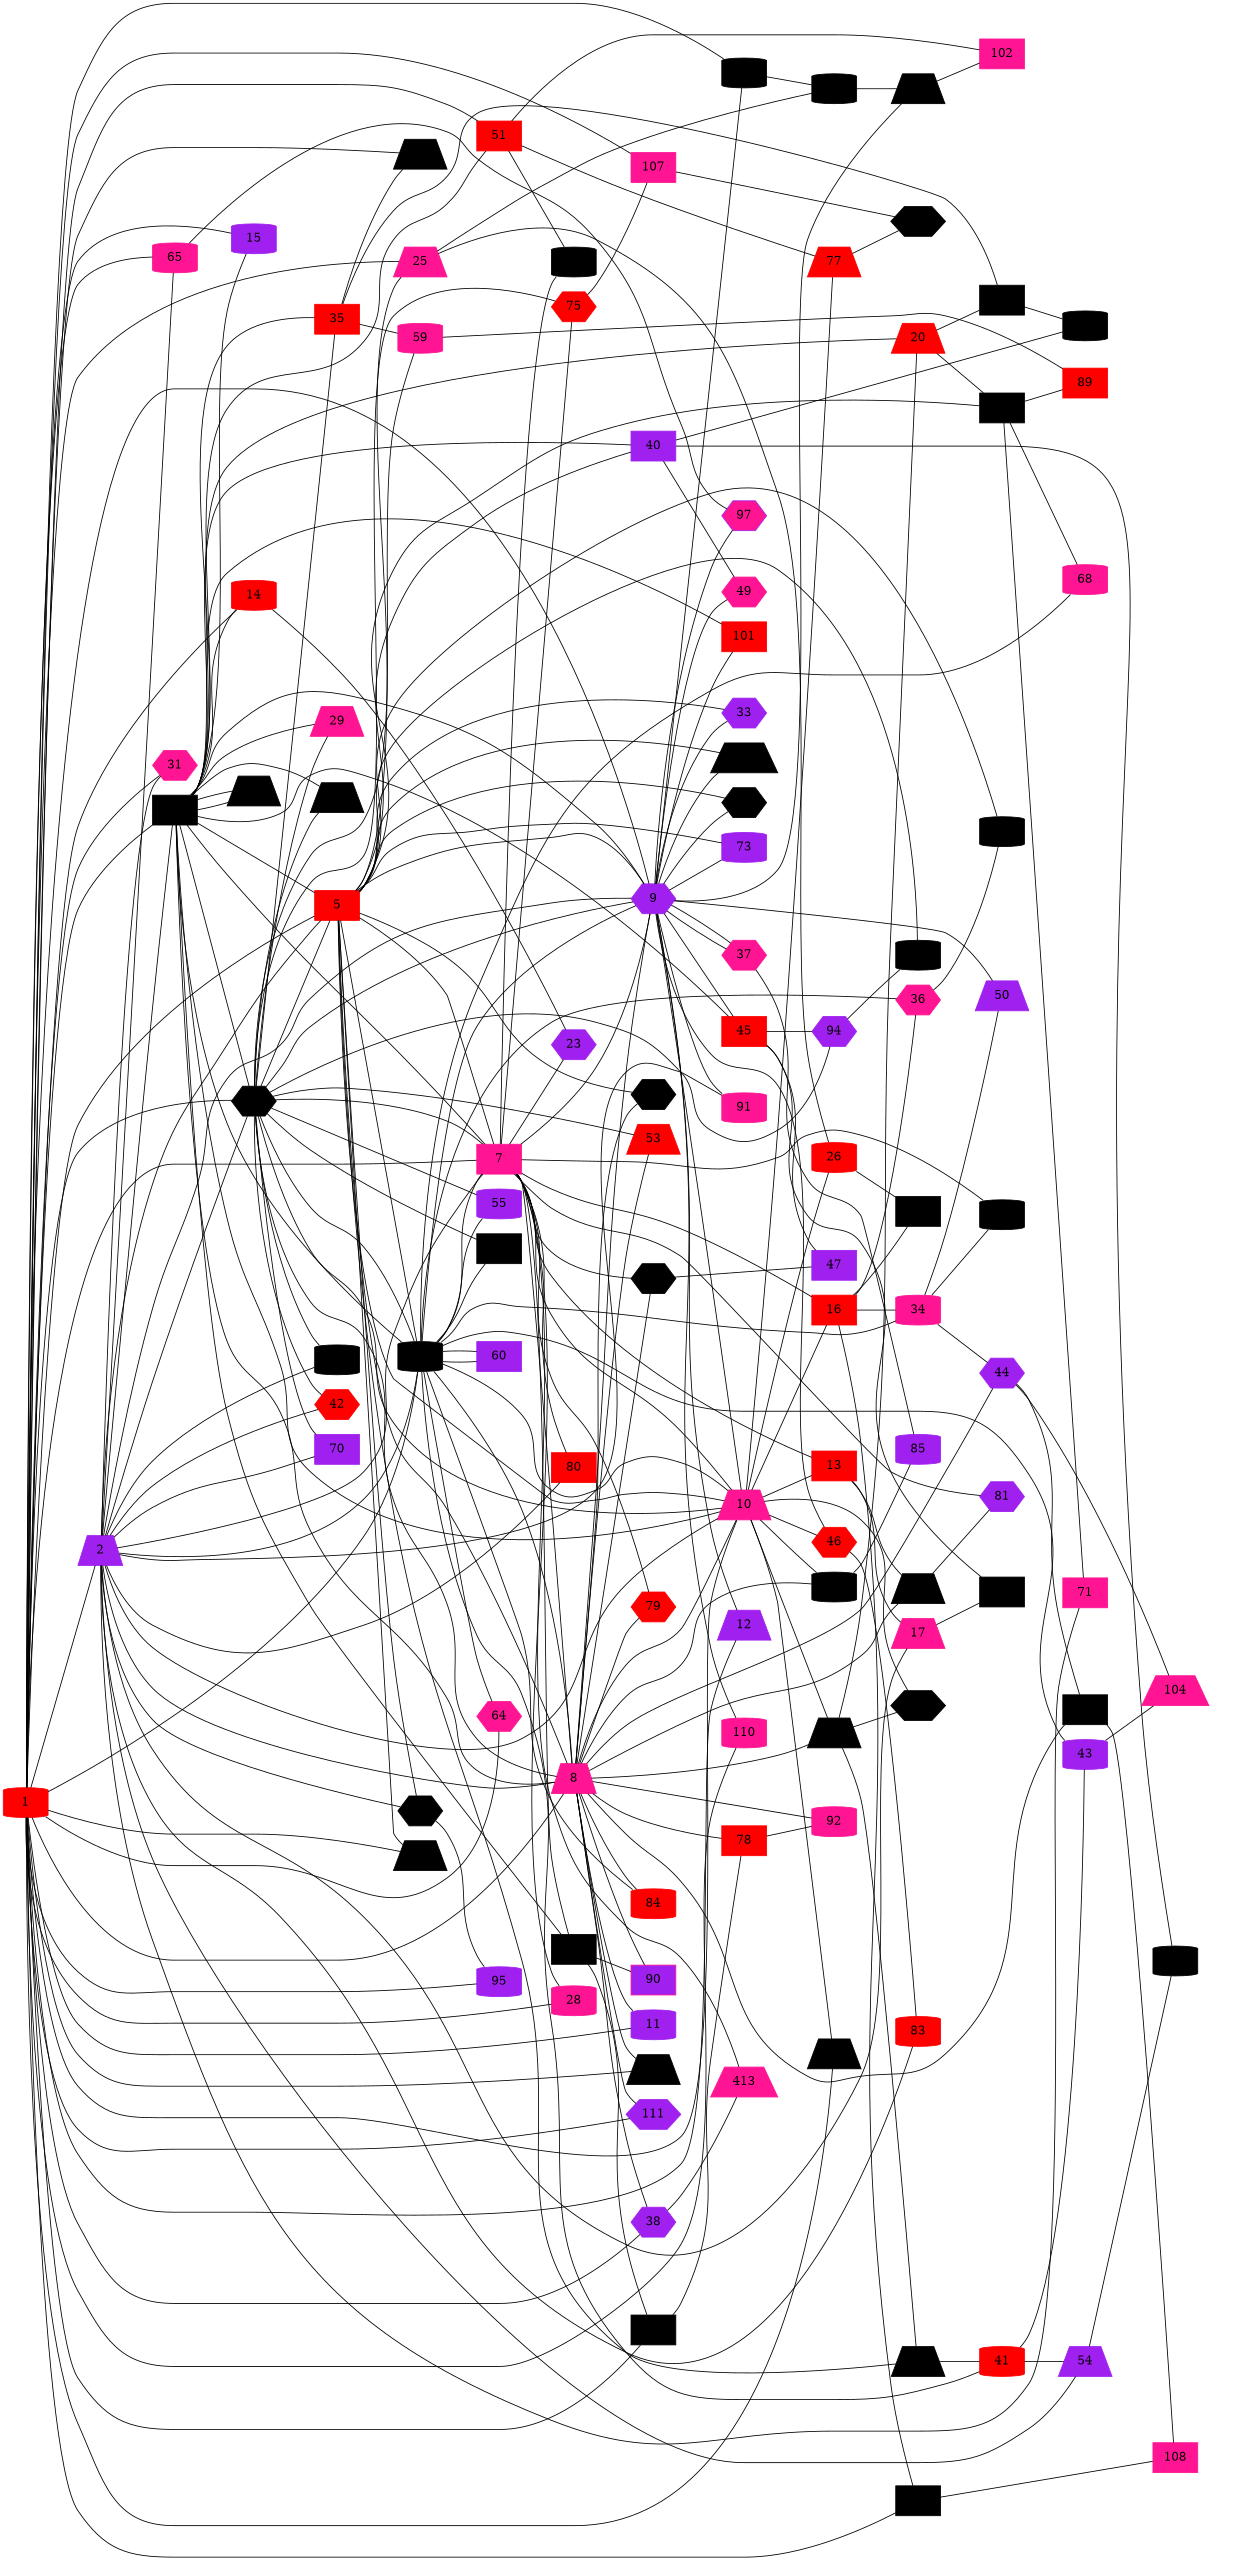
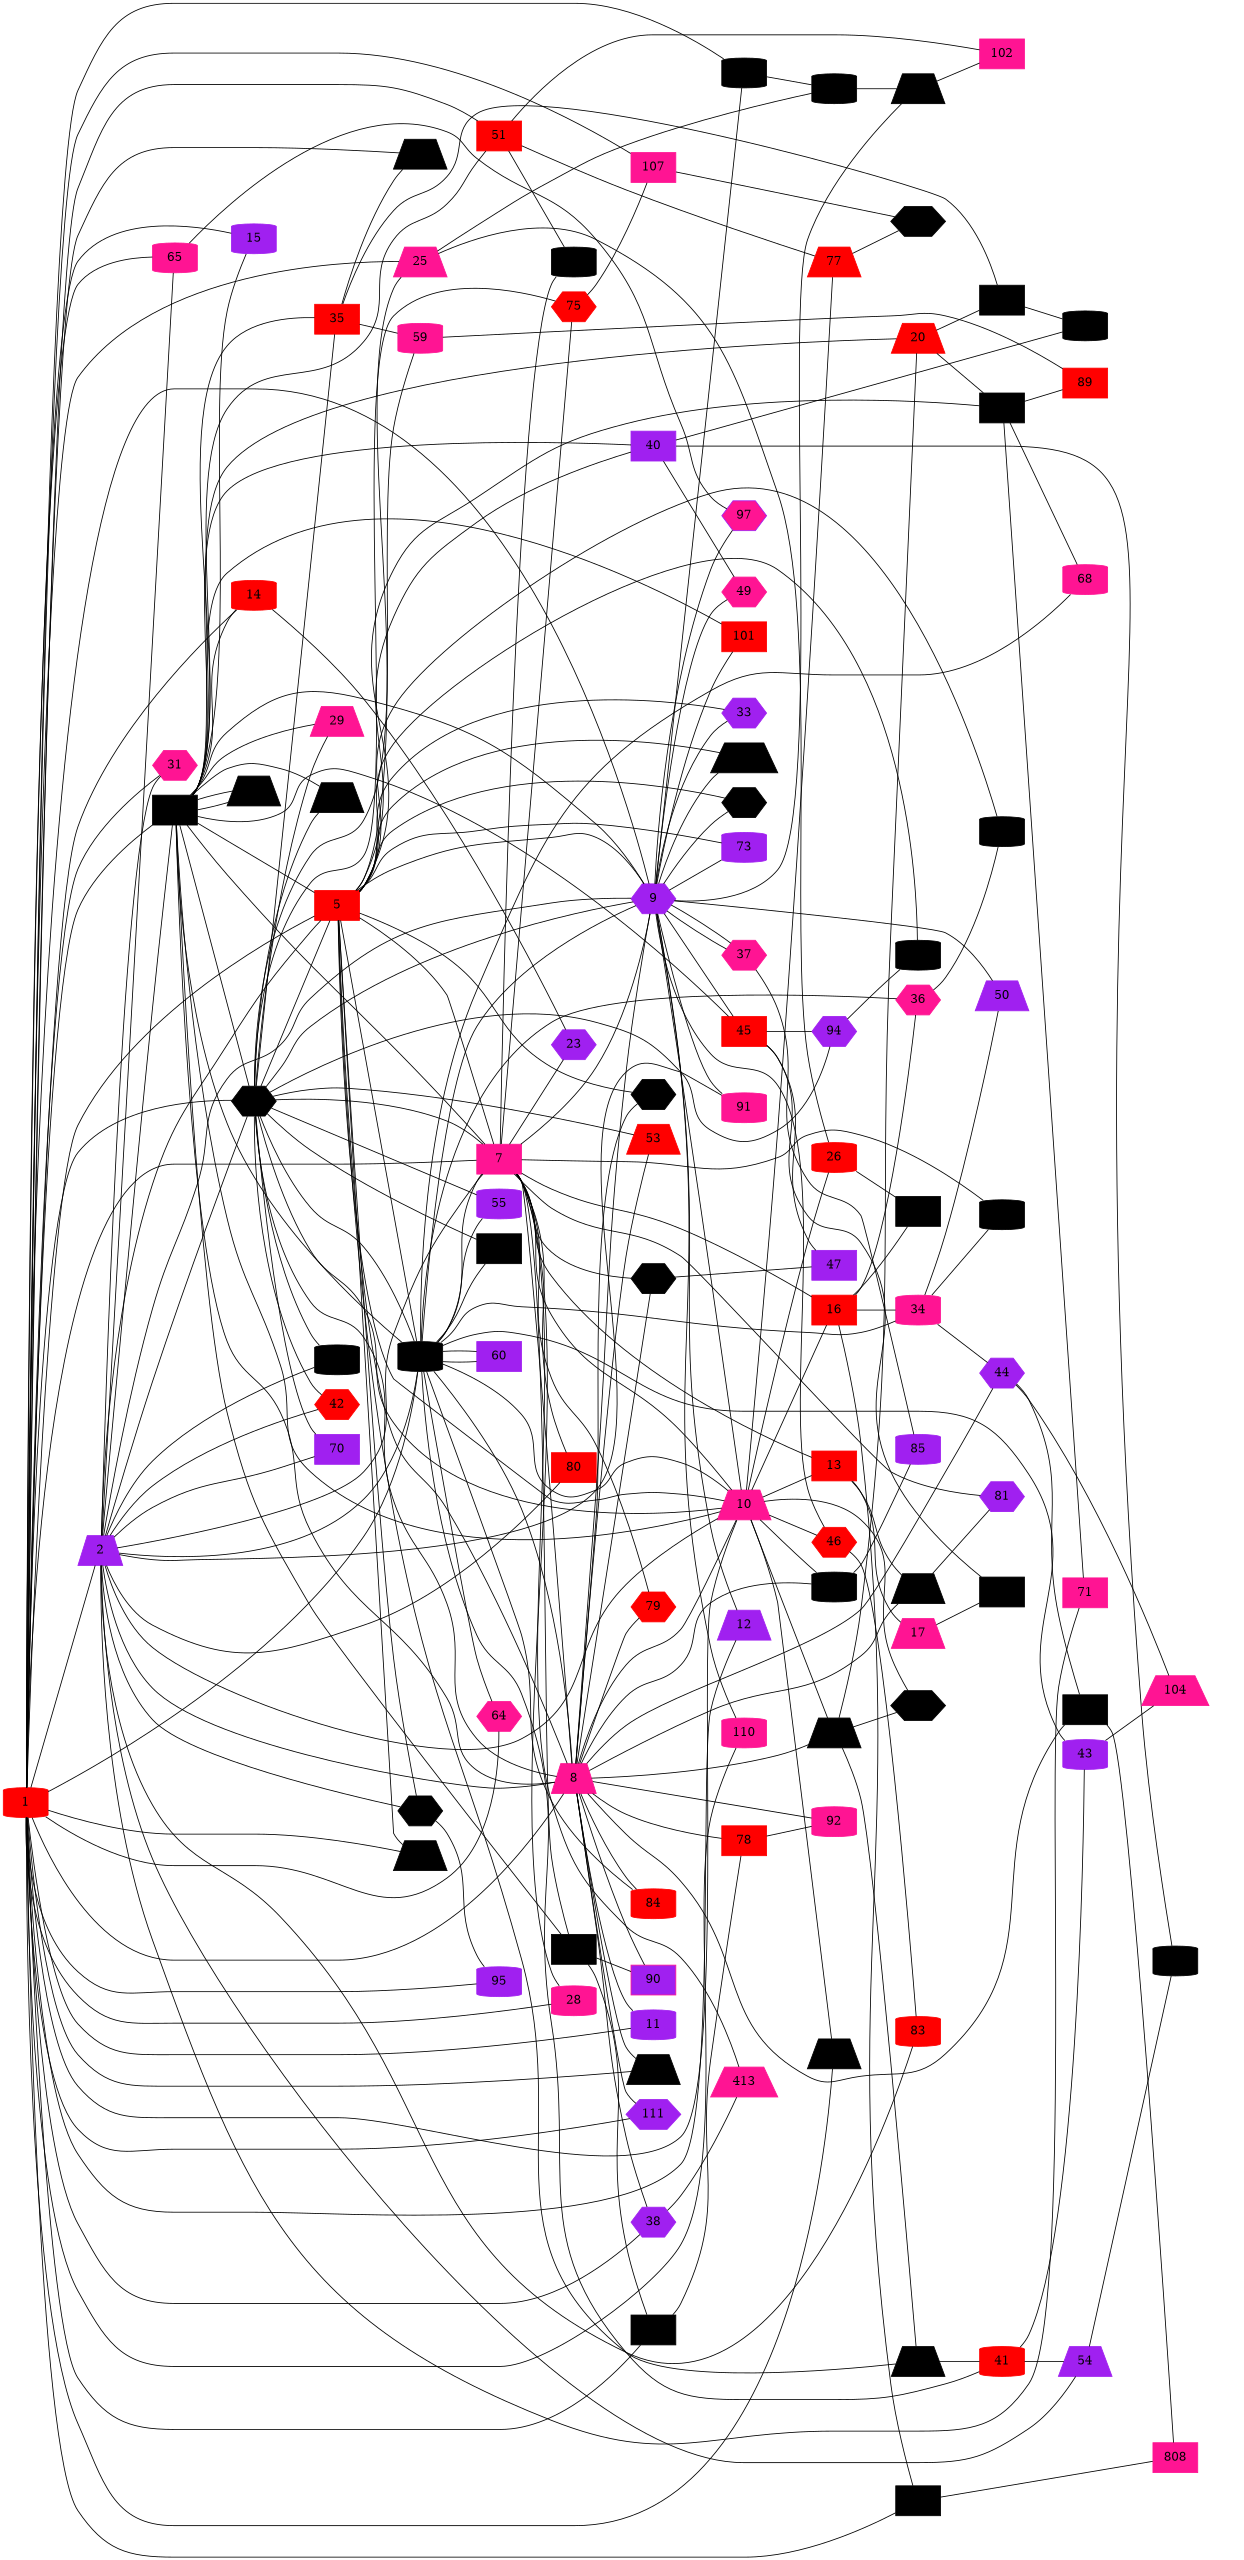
(601, 2230) -> none
(1175, 2458) -> (1175, 2458)
